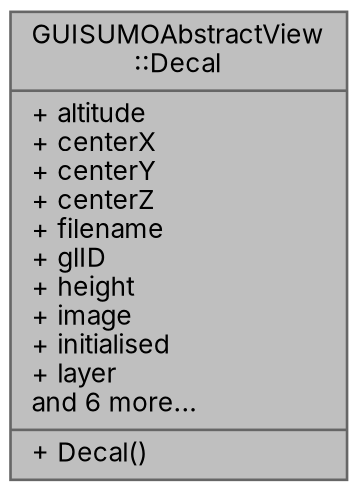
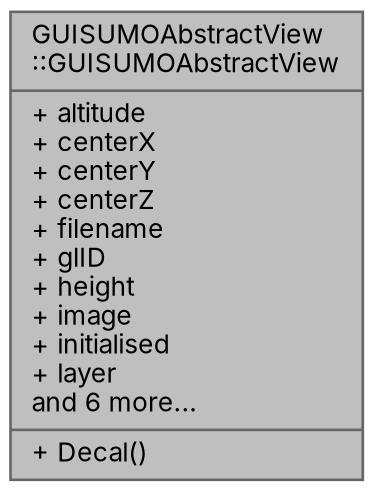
(179, 64) -> (187, 64)
